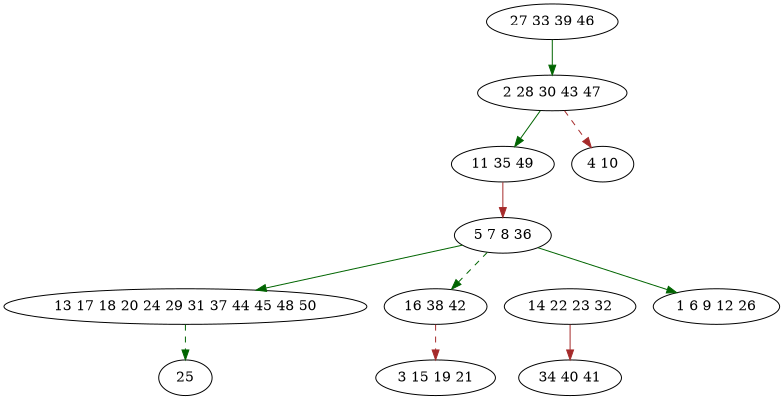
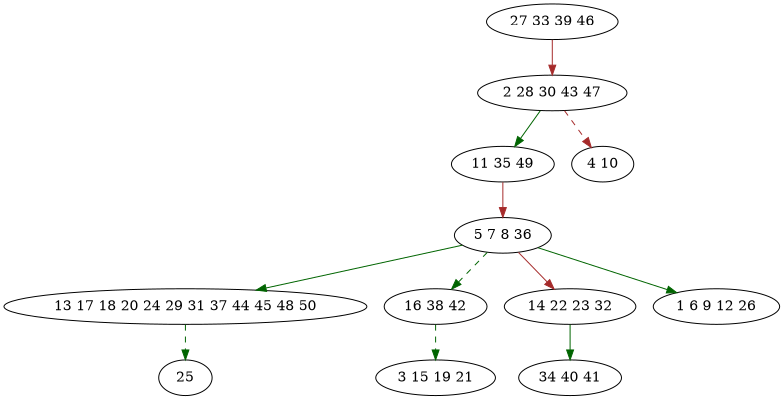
(552, 53) -> (552, 53)
none -> (533, 267)
(436, 337) -> (436, 337)
(570, 337) -> (570, 337)
